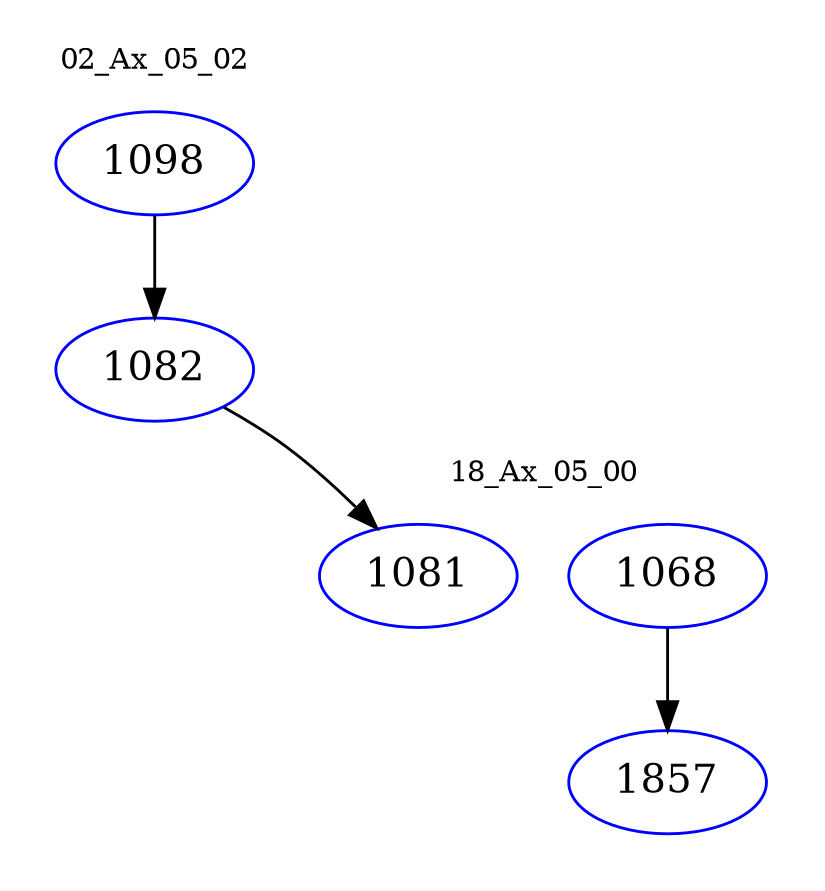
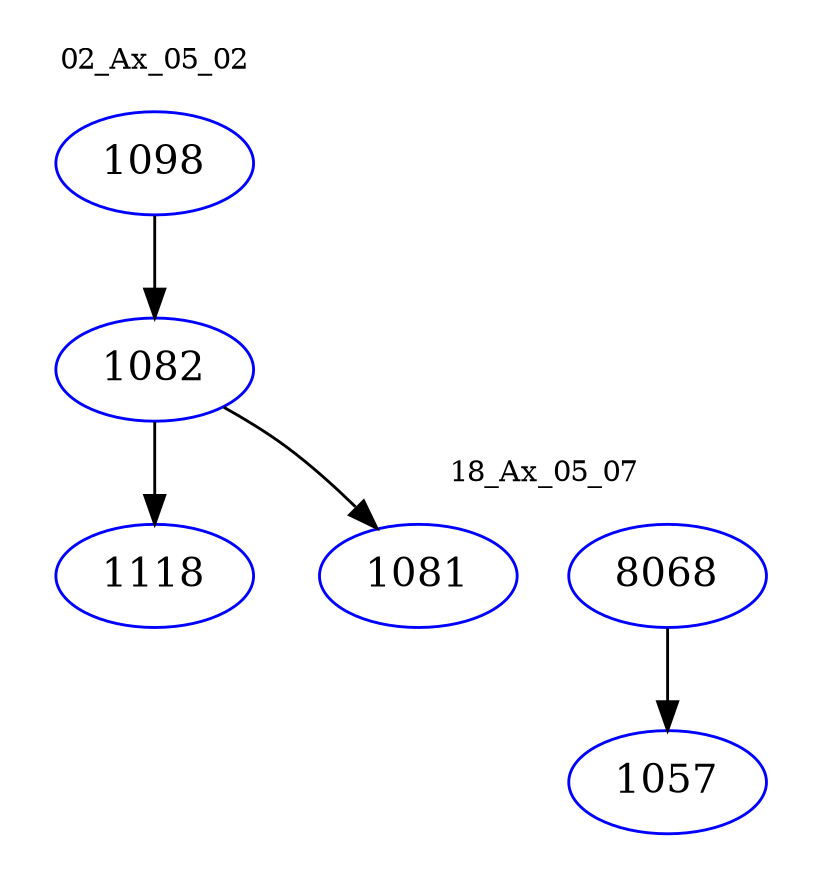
(544, 474) -> (544, 474)
none -> (155, 576)
(668, 576) -> (668, 576)
(668, 782) -> (668, 782)
